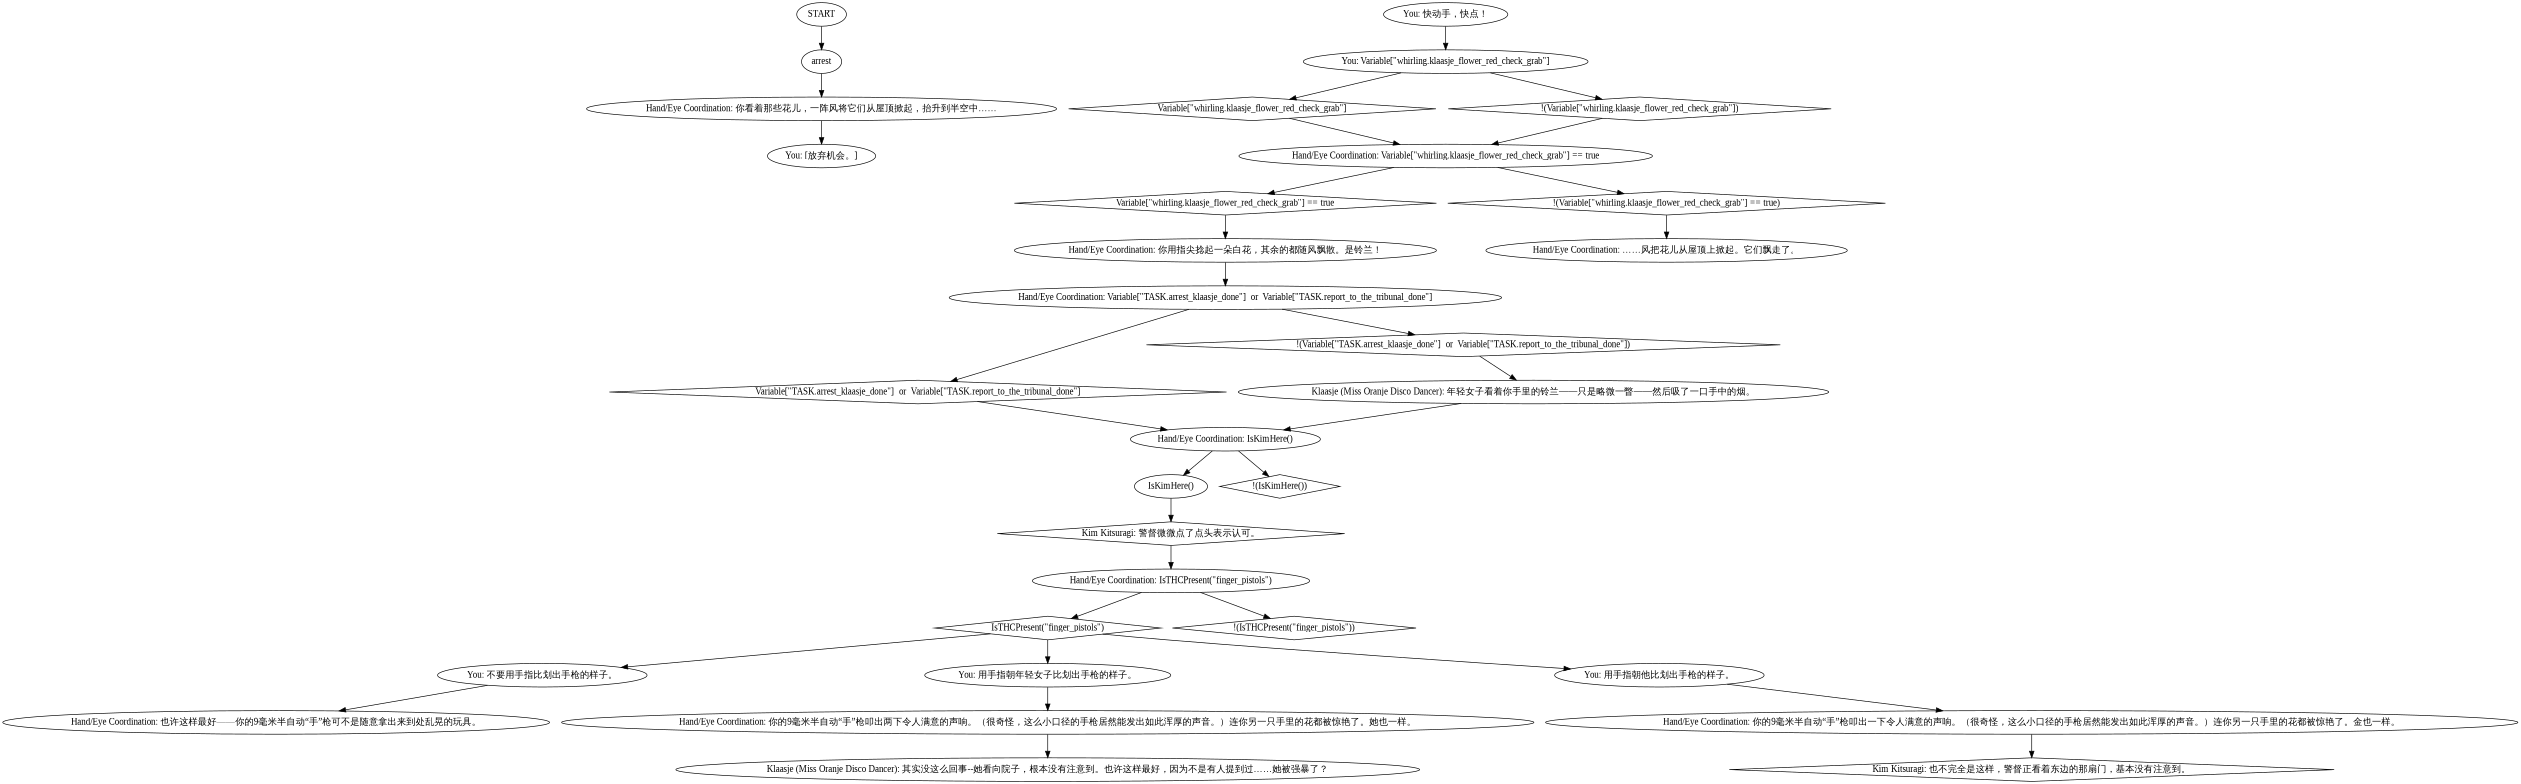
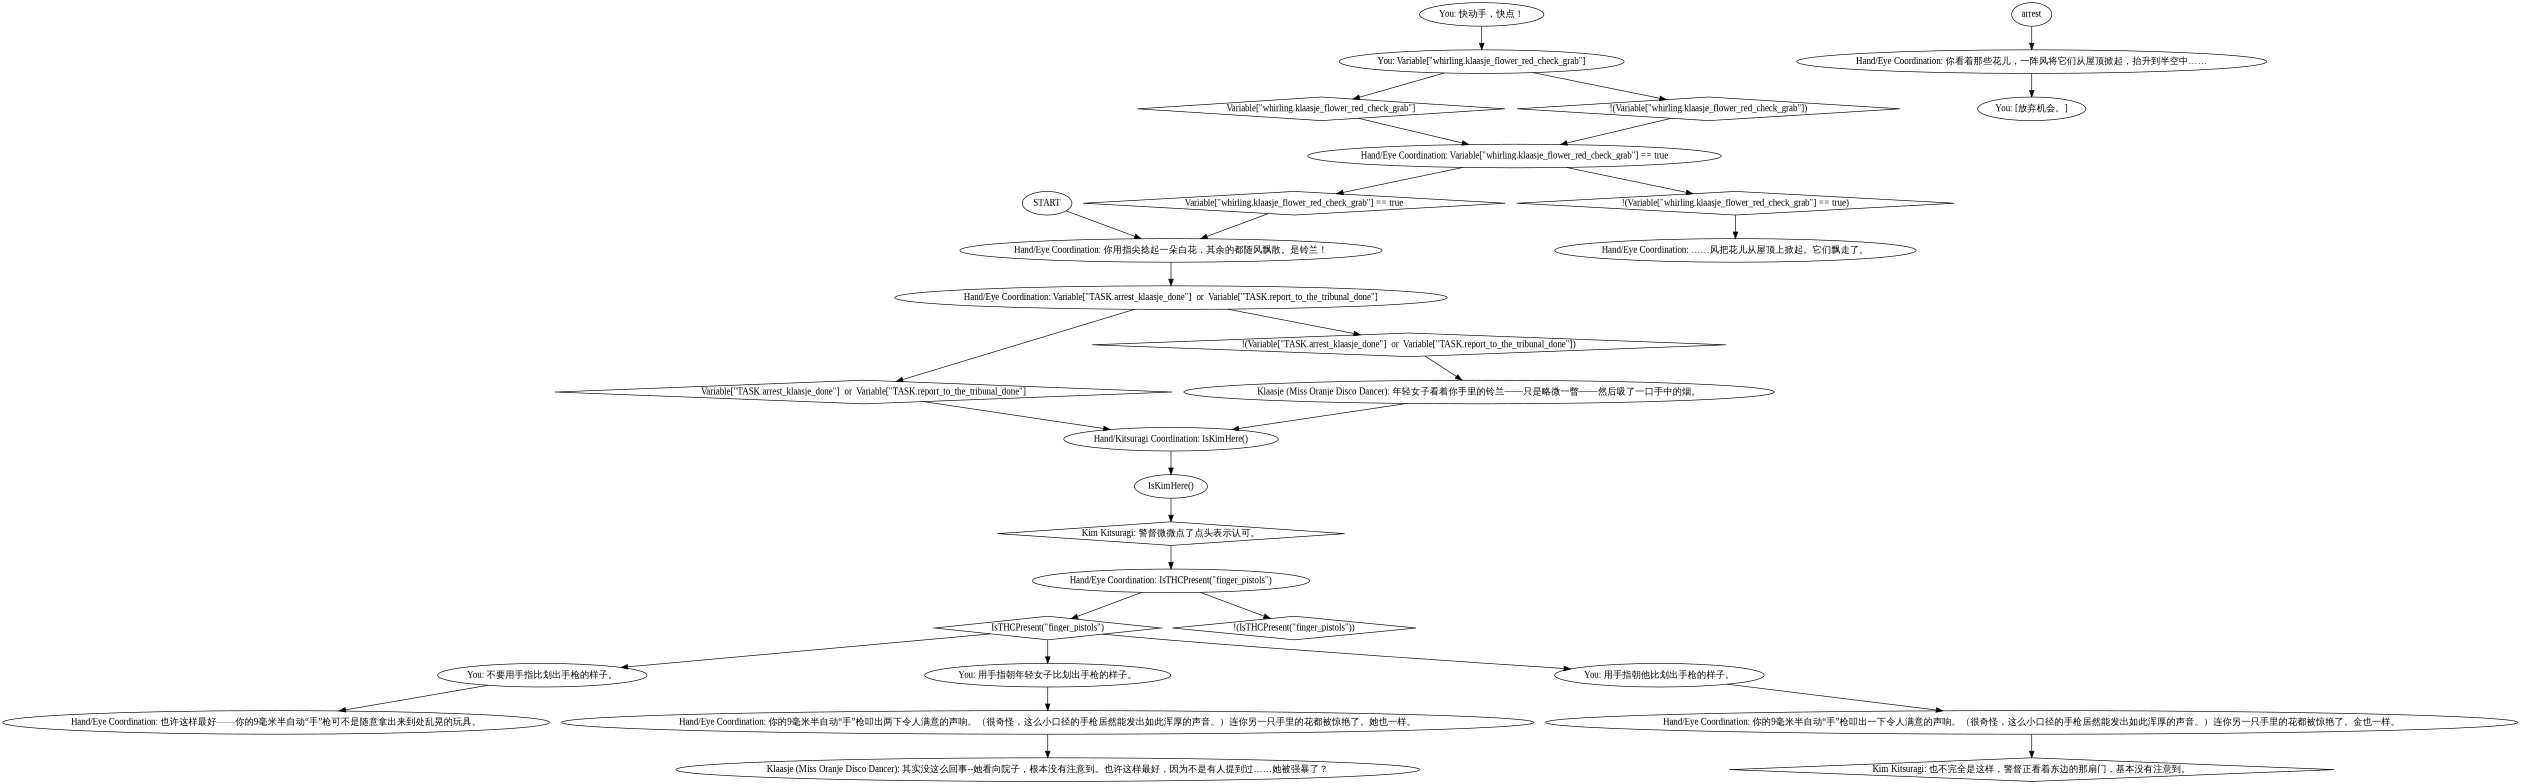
(822, 35) -> (1101, 224)
(1225, 439) -> (1171, 439)
(1280, 486) -> none
